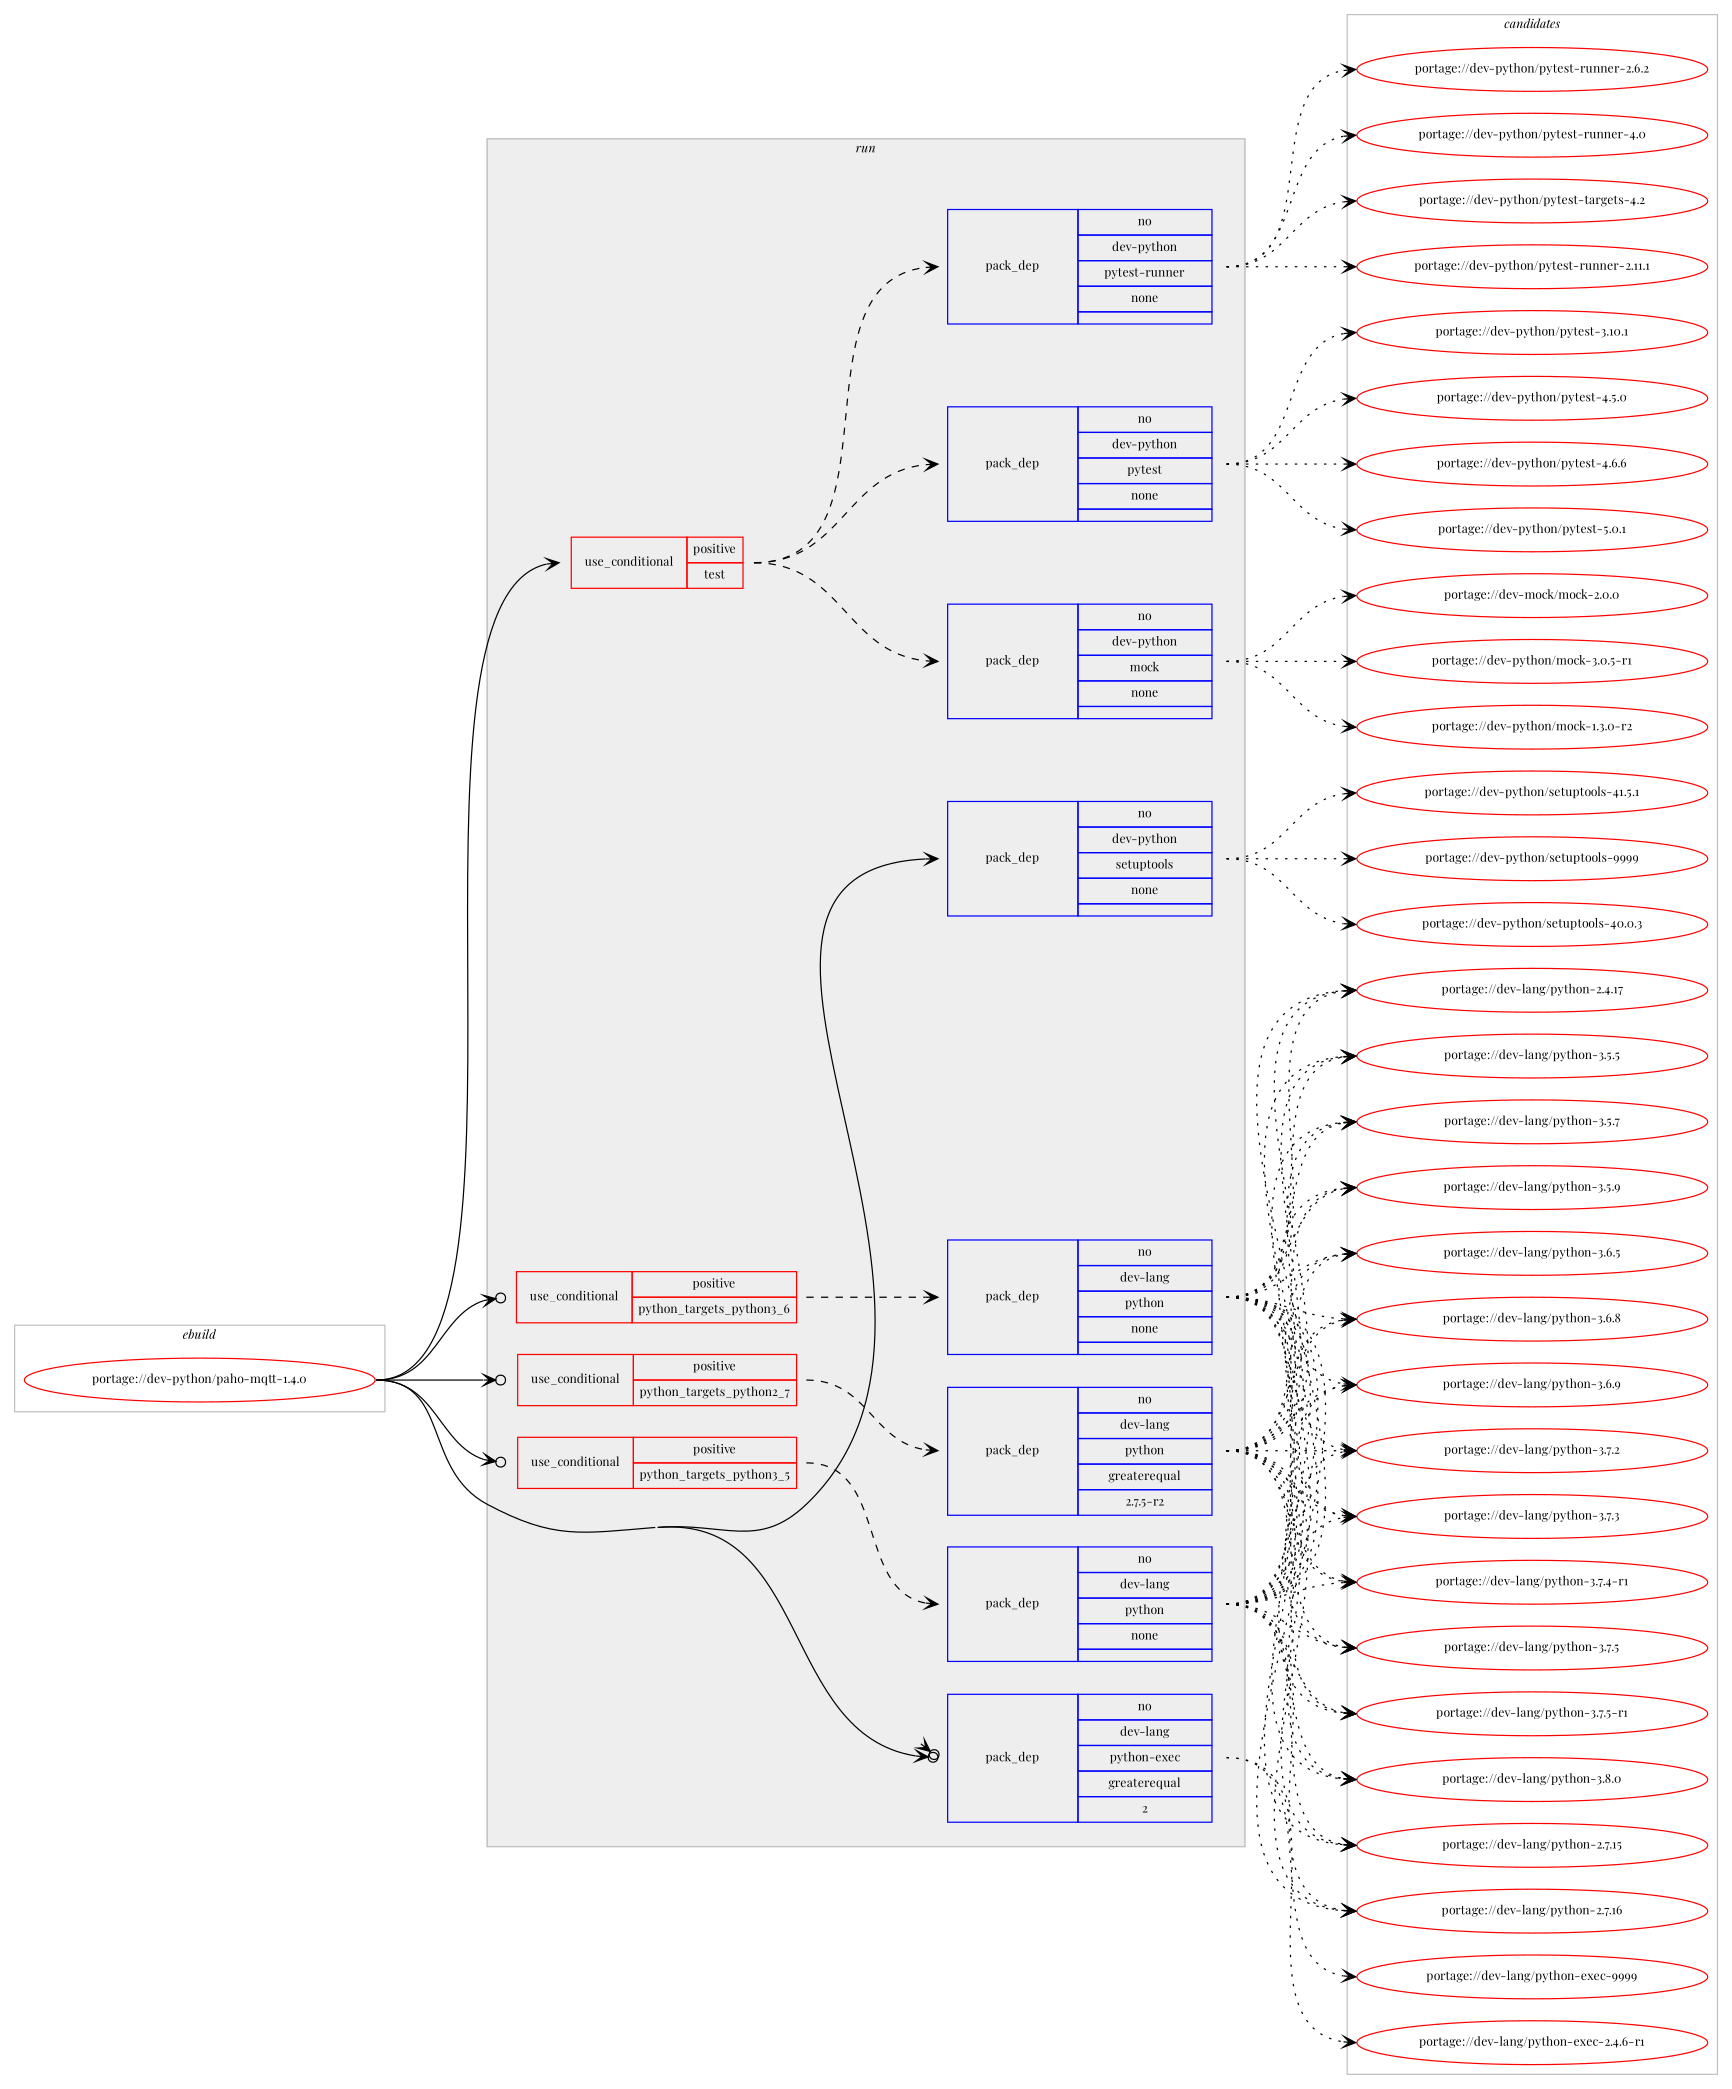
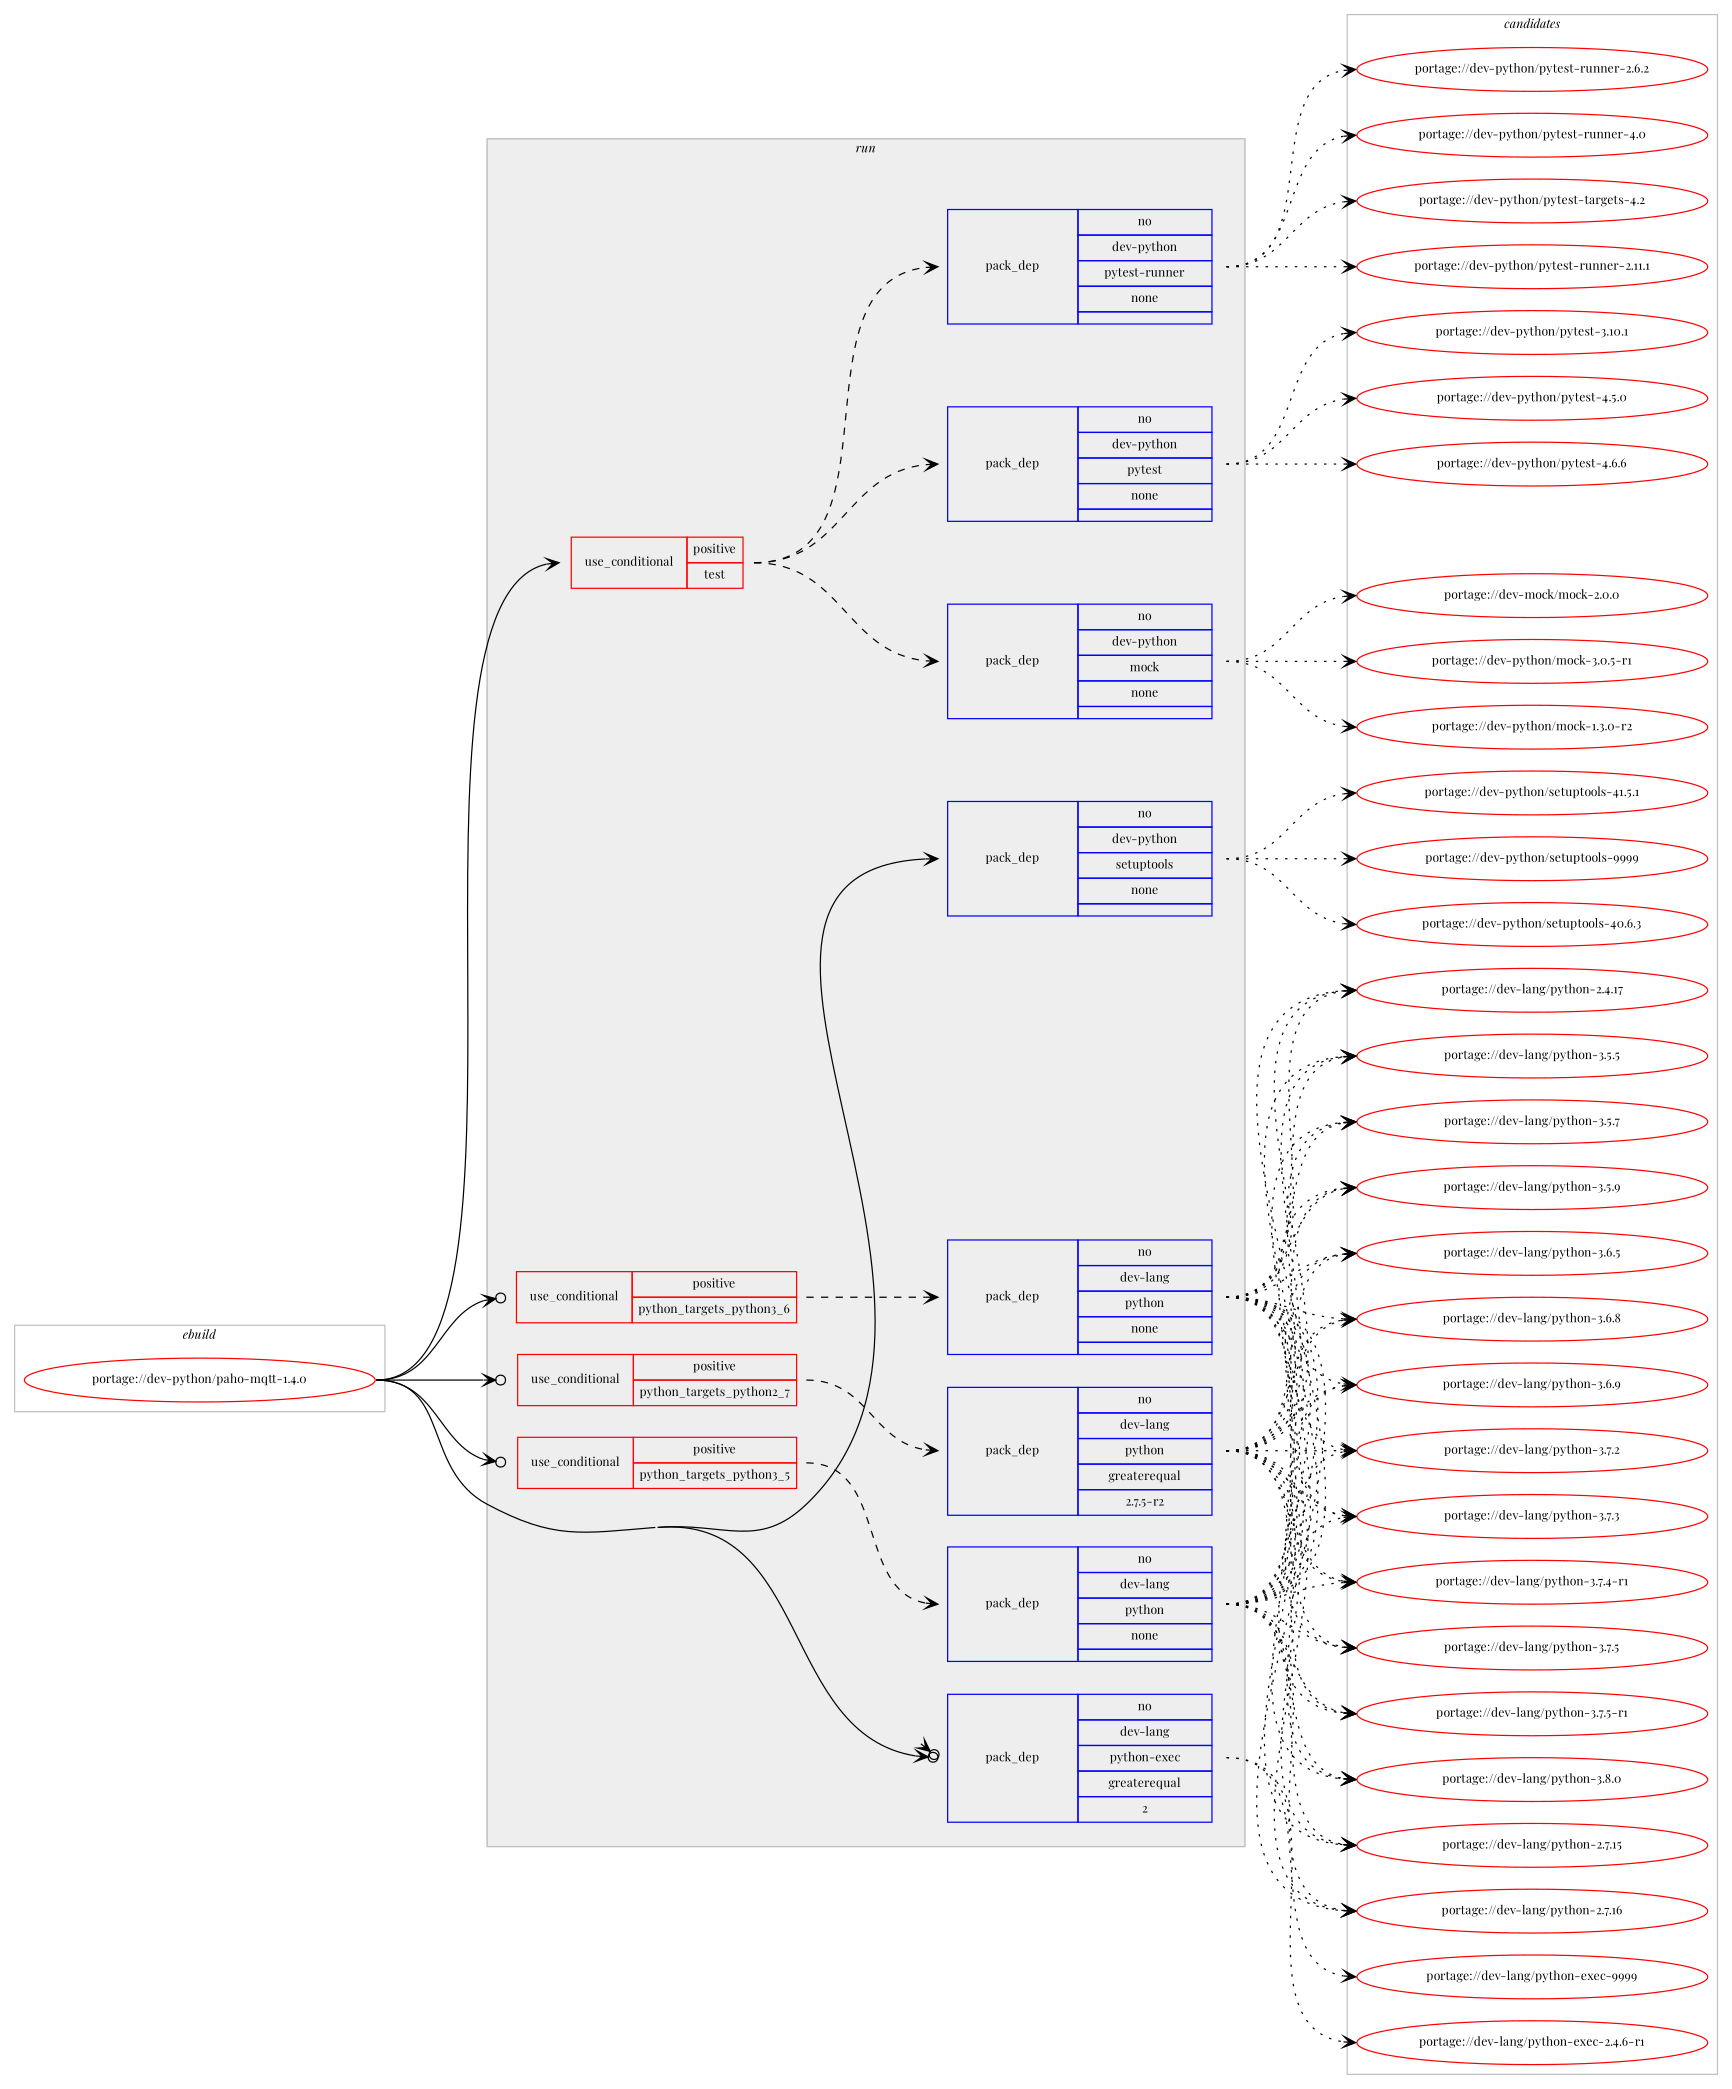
(1532, 530) -> none
(1532, 925) -> (1532, 925)
